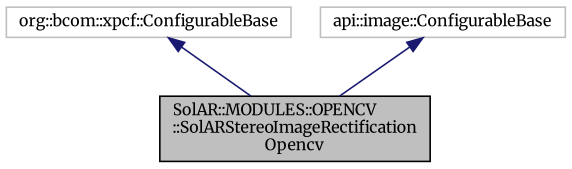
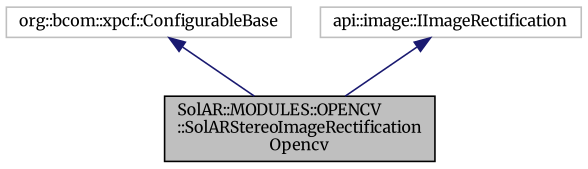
(443, 22) -> (451, 22)
